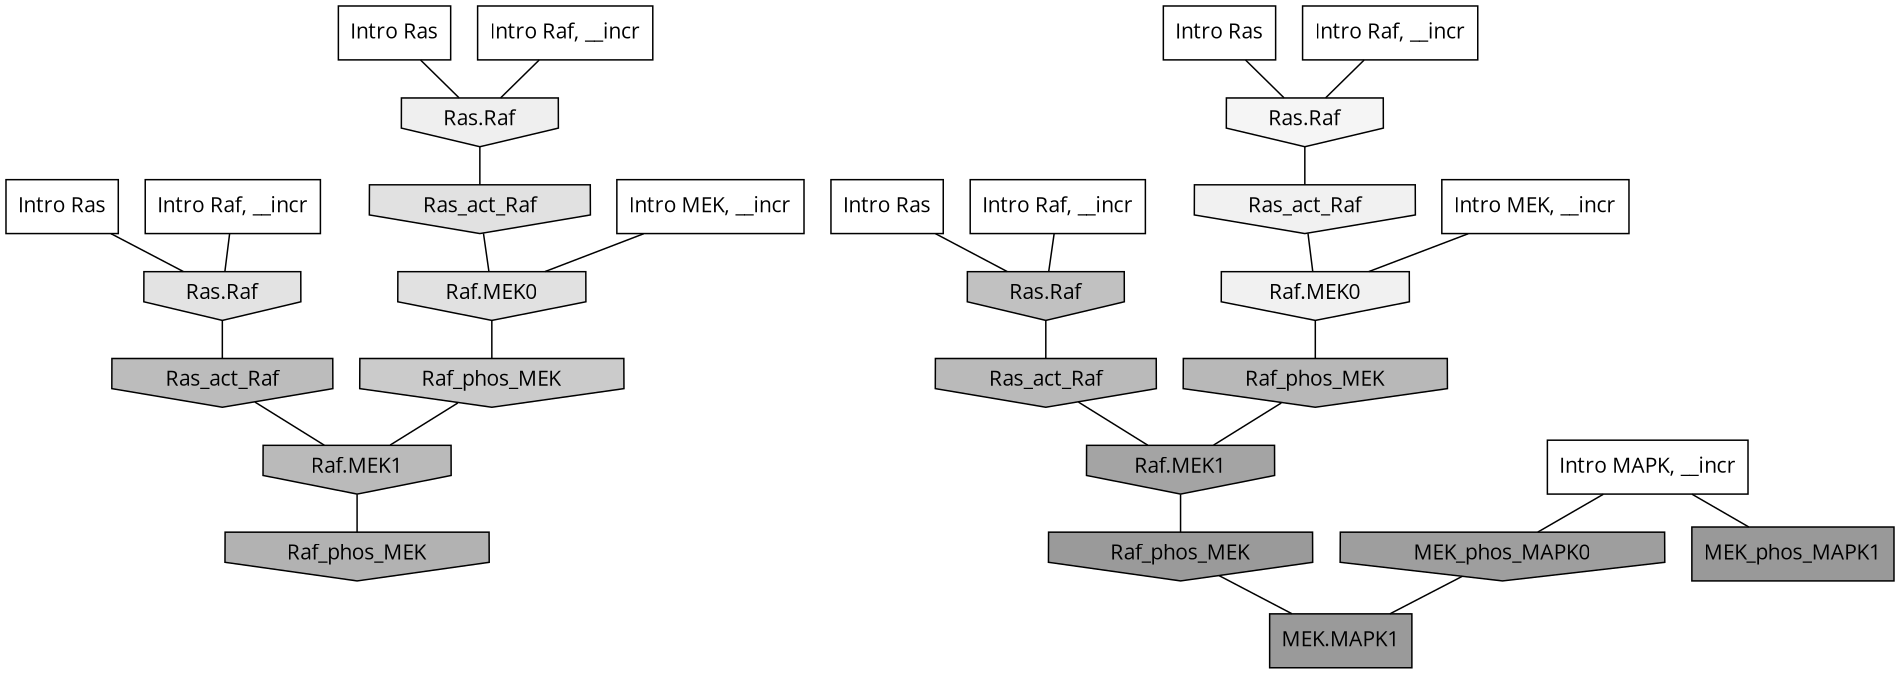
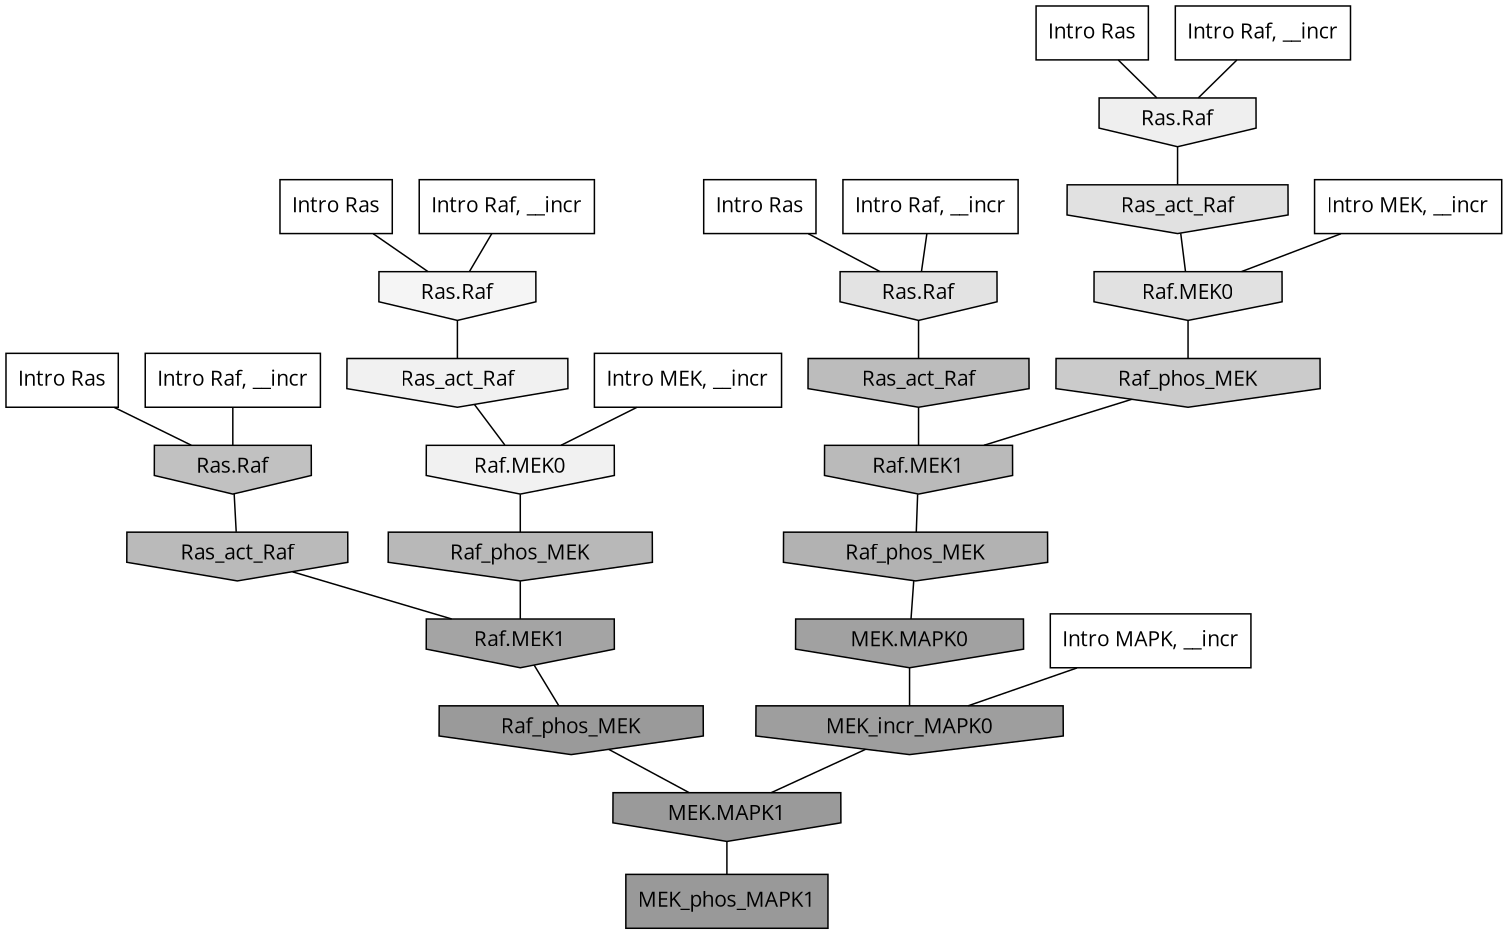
(1720, 511) -> (727, 858)
(1502, 554) -> (910, 728)
none -> (910, 641)
(1341, 641) -> (727, 814)
